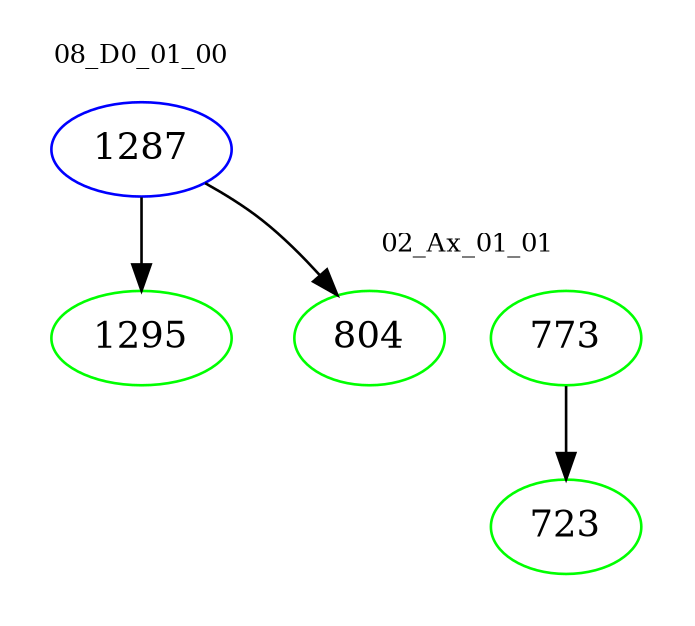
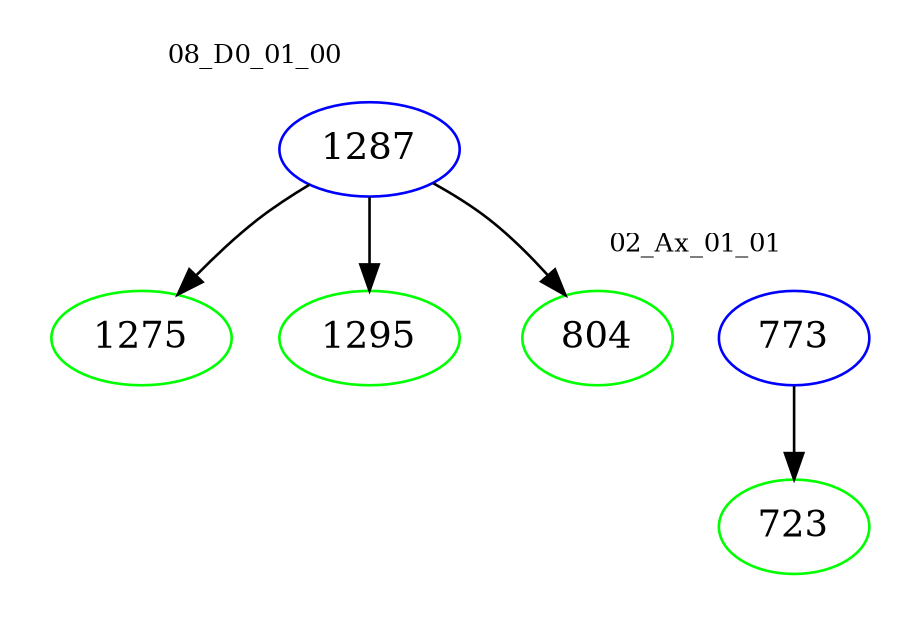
none -> (142, 338)
(566, 338) -> (794, 338)
